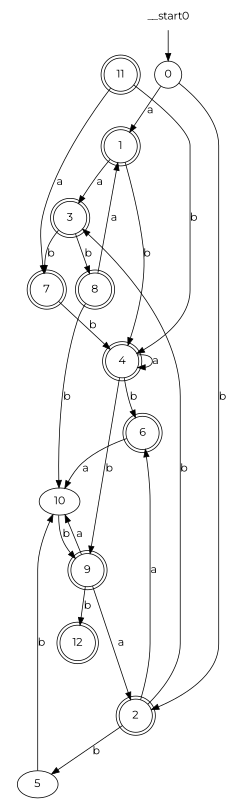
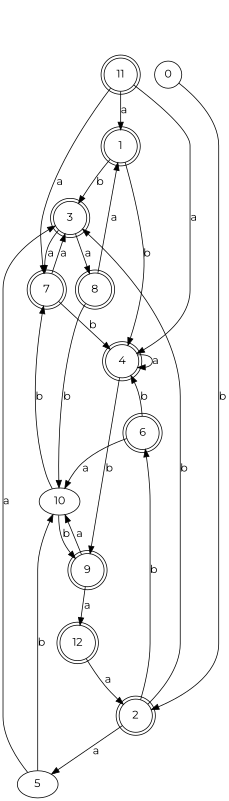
(168, 17) -> none
(147, 106) -> (121, 107)
(100, 182) -> (100, 182)
(194, 218) -> (194, 218)
(51, 254) -> (51, 254)
(88, 254) -> (88, 254)
none -> (57, 257)
(127, 394) -> (140, 399)
none -> (35, 402)
none -> (3, 495)
(154, 570) -> (154, 570)
(87, 606) -> (87, 606)
(110, 639) -> (100, 680)
(96, 752) -> (96, 752)
